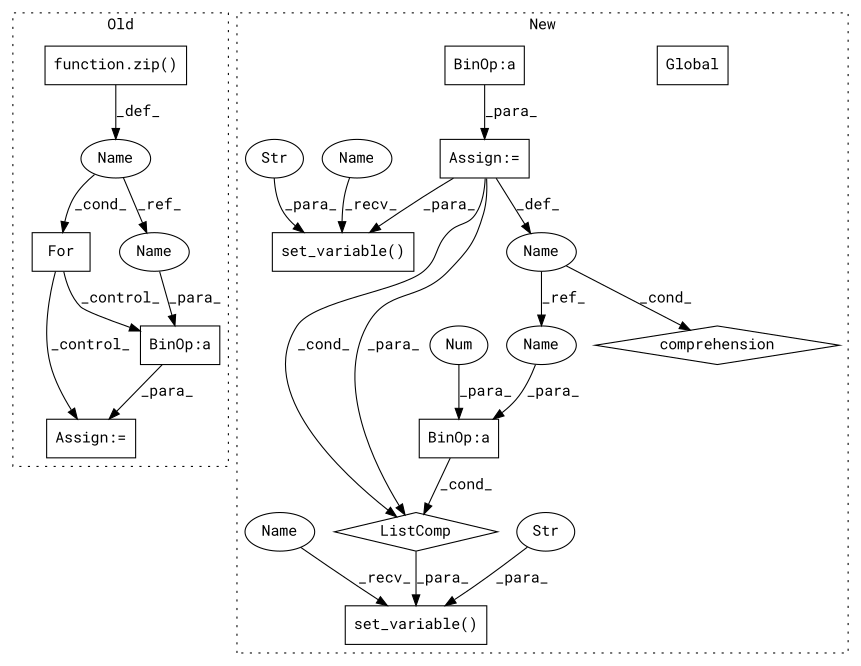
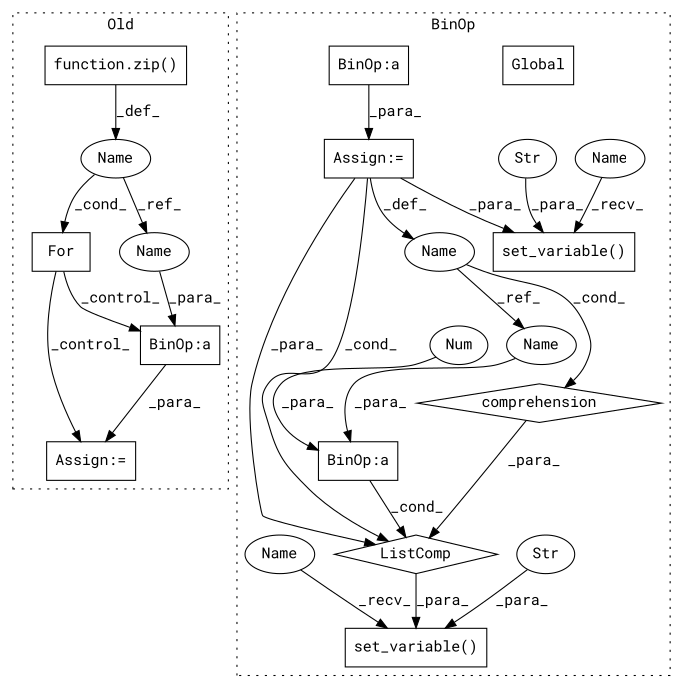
(543, 25) -> (454, 25)
none -> (482, 475)
